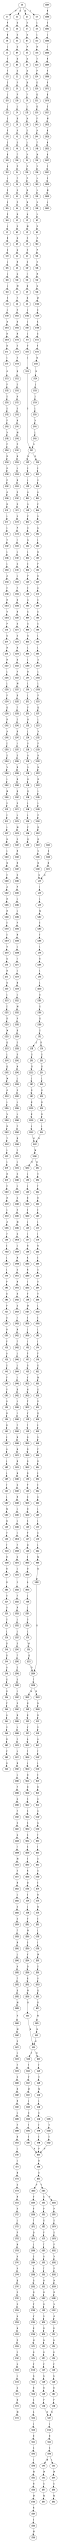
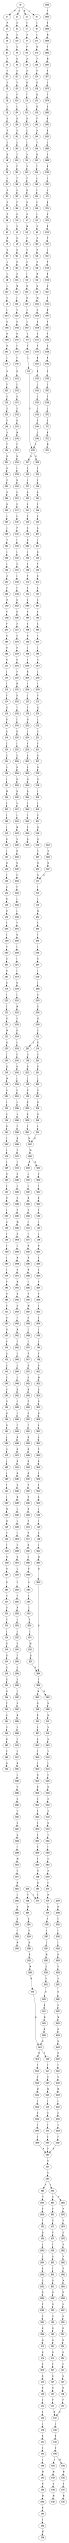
(27, 1906) -> (32, 1894)
(17, 1961) -> none
none -> (58, 2112)
